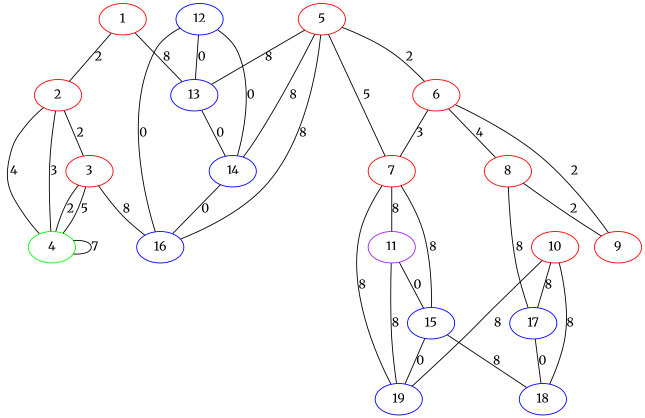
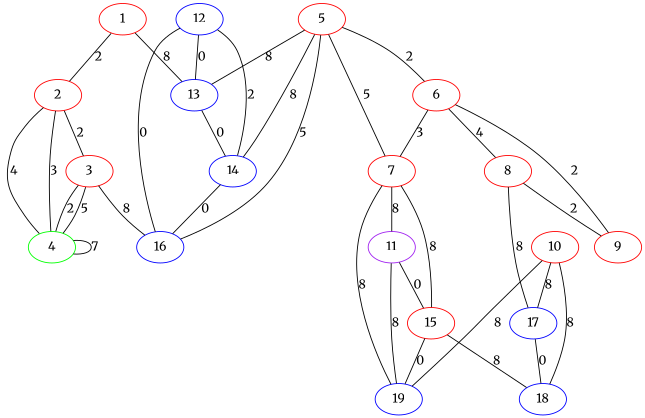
(251, 95) -> (251, 95)
(303, 133) -> (303, 133)
(431, 323) -> (431, 323)
